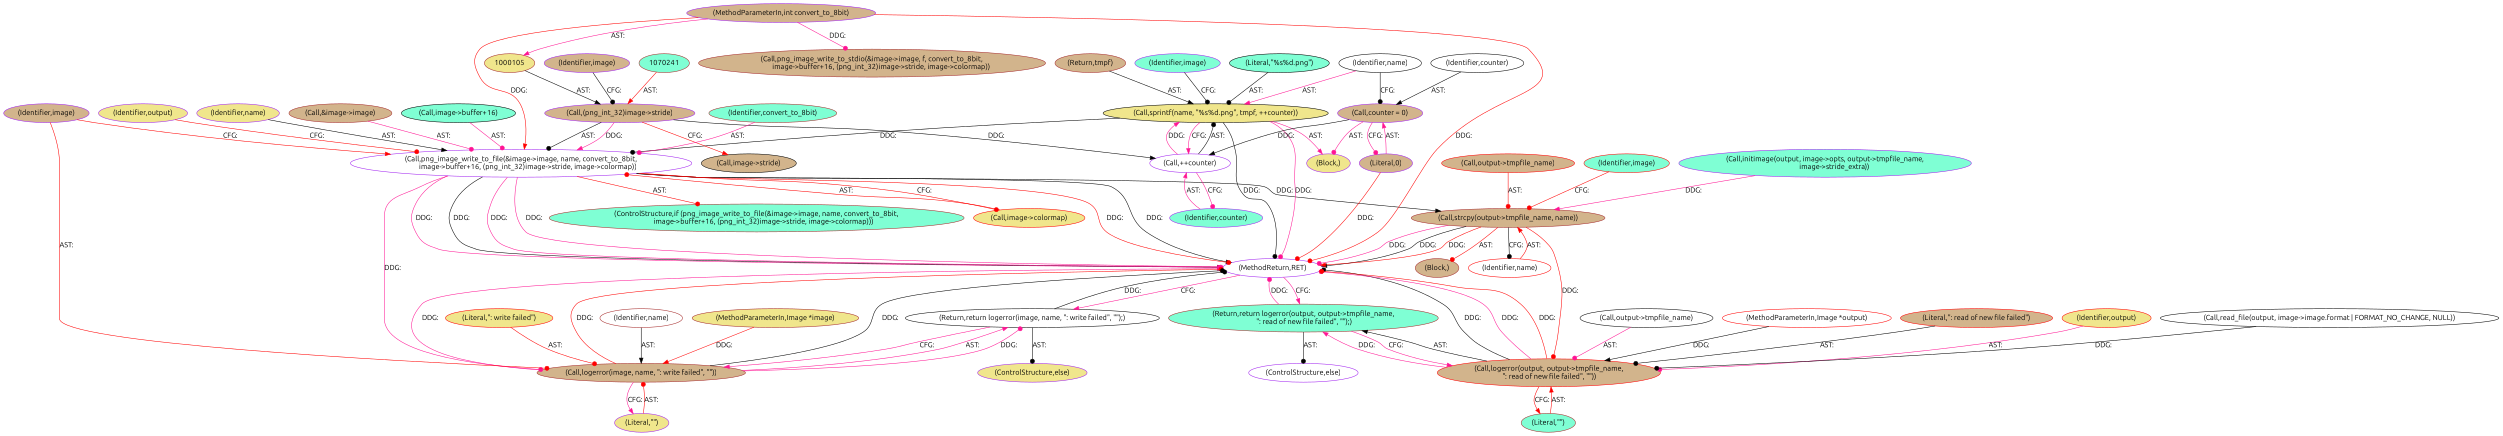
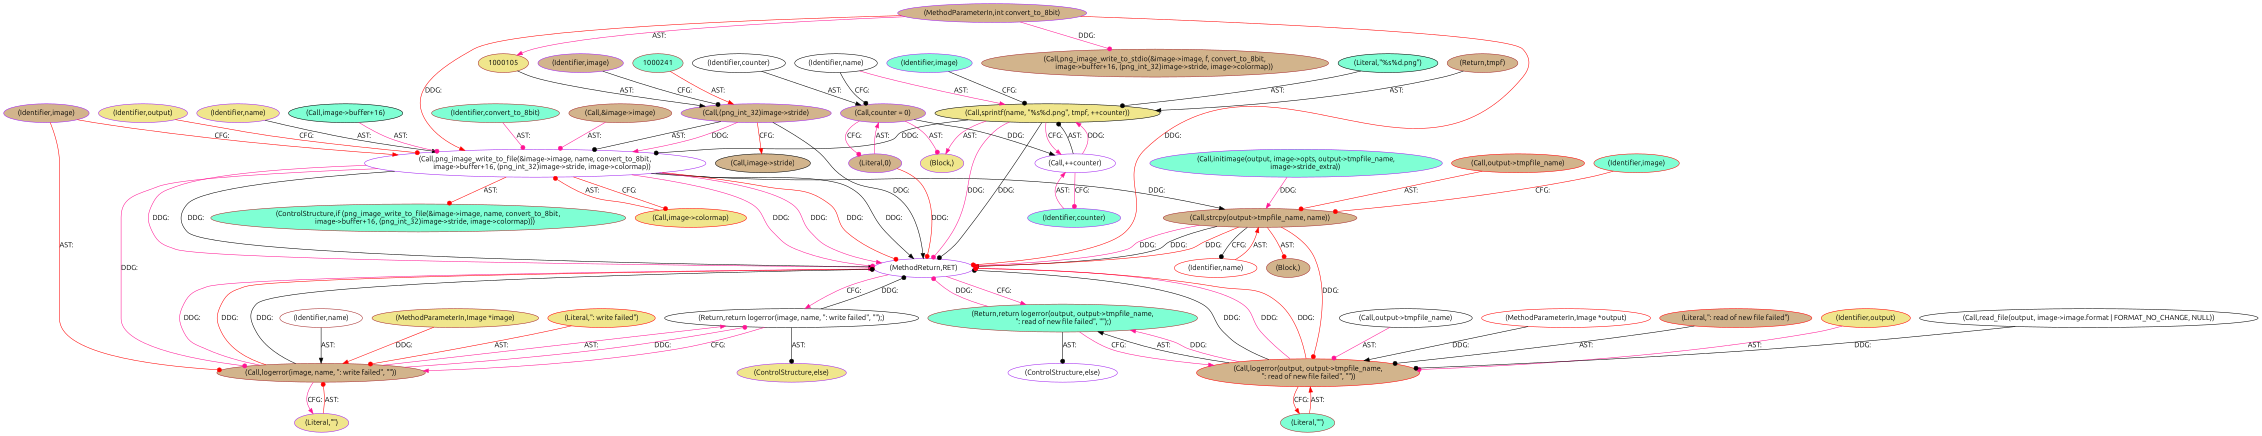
(664, 63) -> (658, 63)
(924, 134) -> (857, 184)
